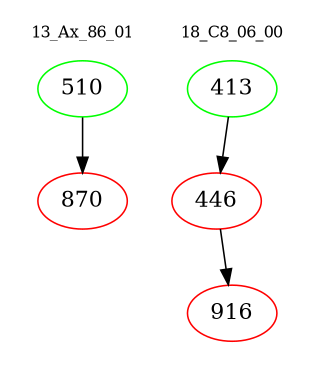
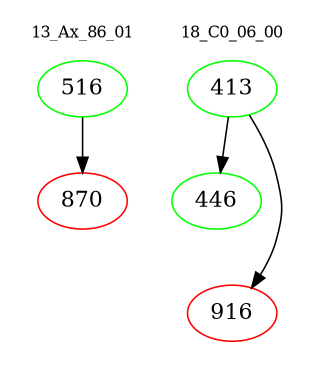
(232, 34) -> (232, 34)
(83, 89) -> (83, 89)
(217, 201) -> (217, 201)
(223, 249) -> (280, 194)
